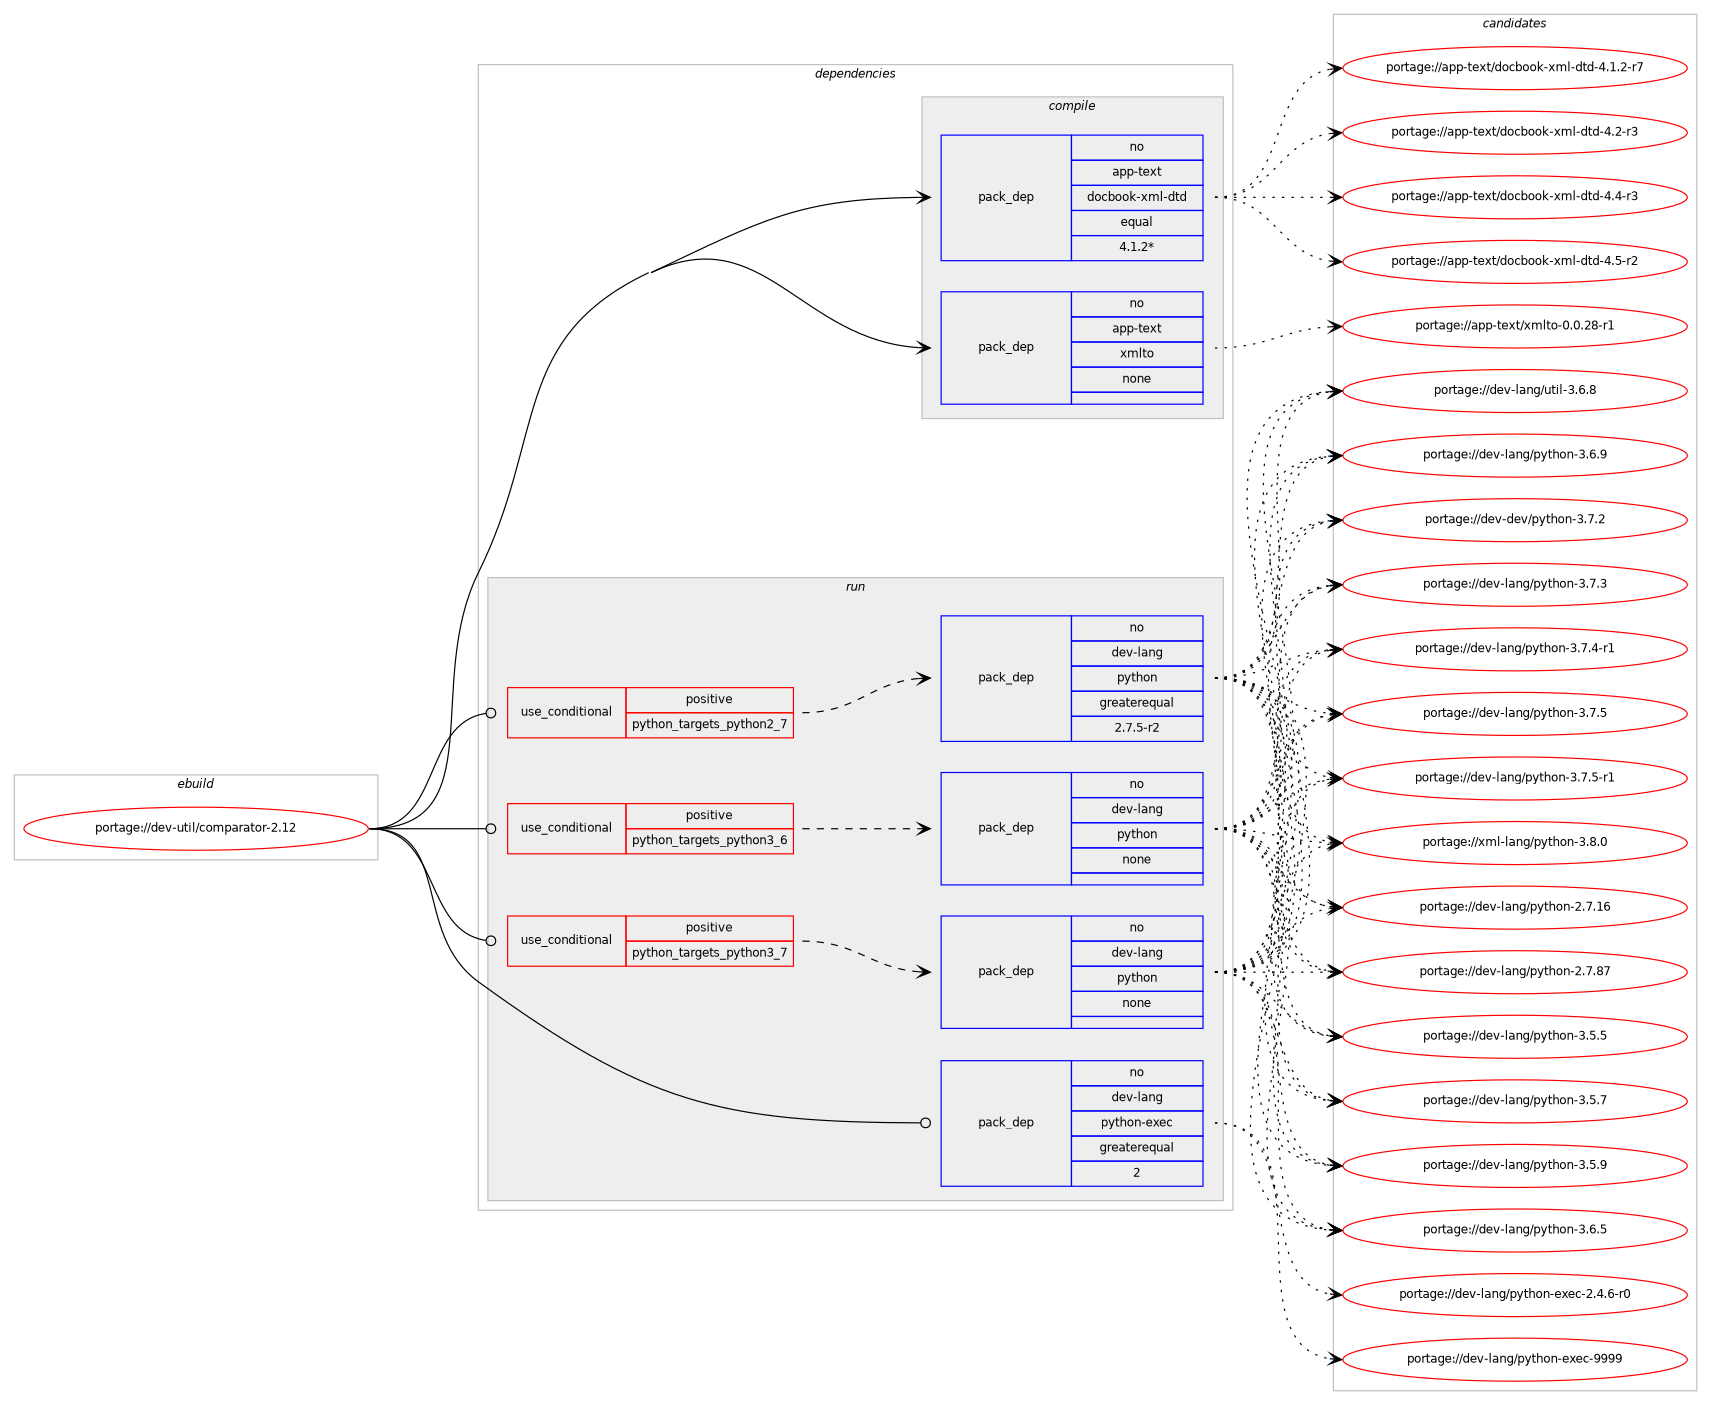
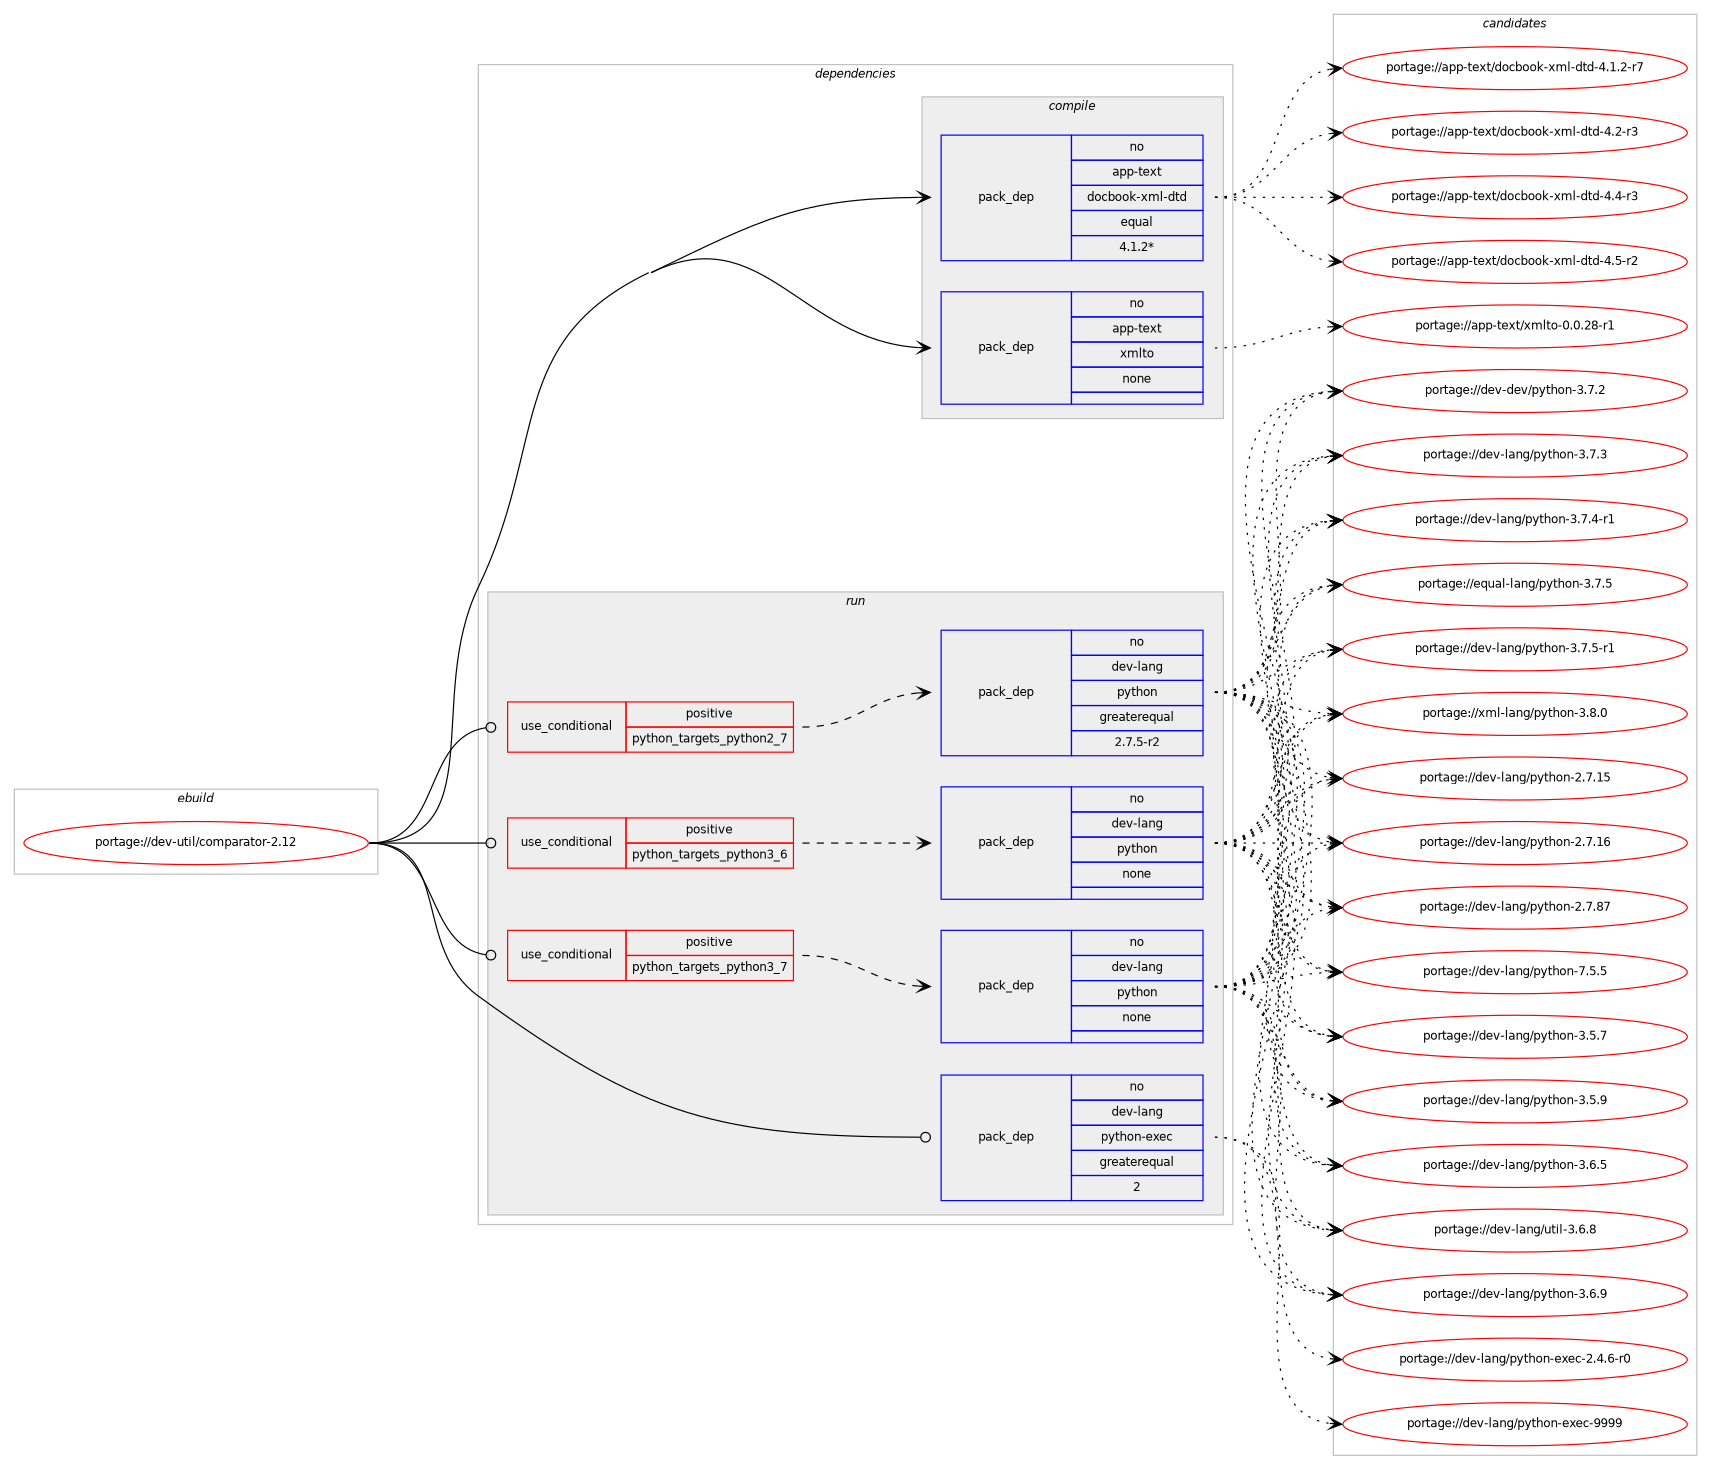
(1515, 714) -> (1515, 585)
none -> (1515, 778)
(1515, 1037) -> (1515, 972)
